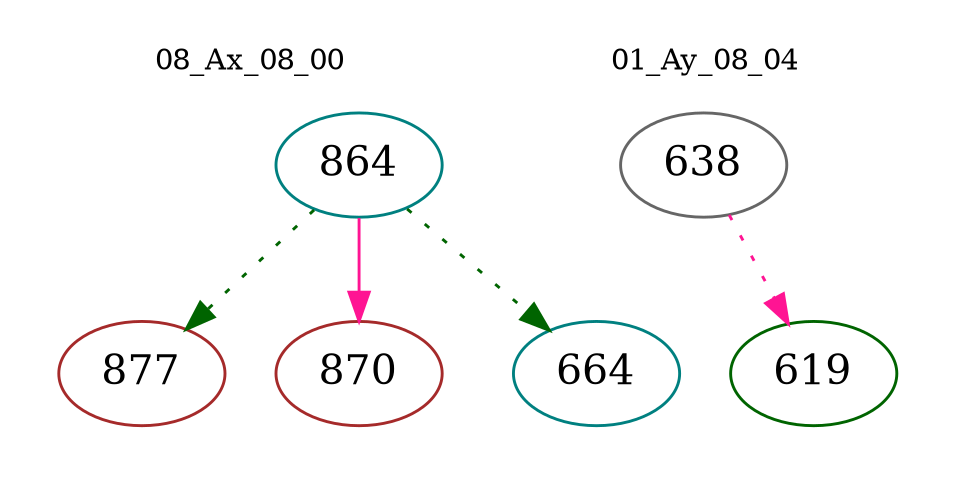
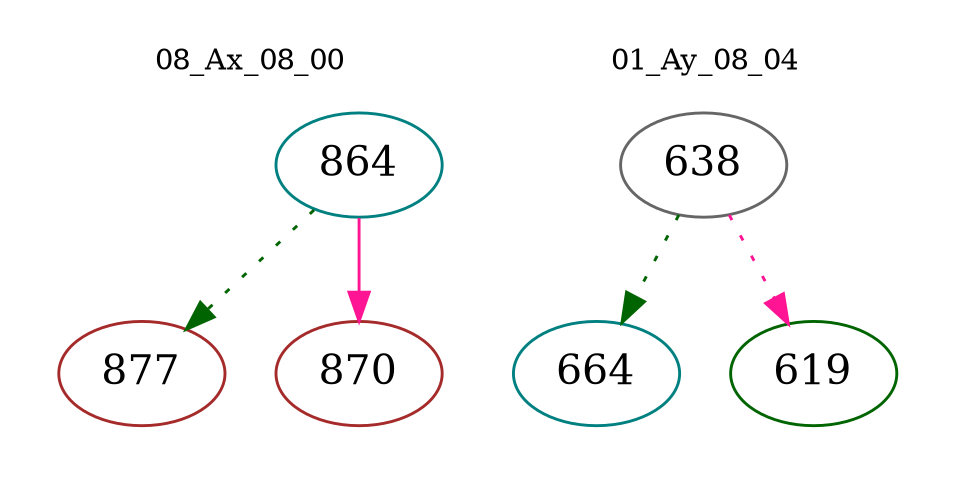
(446, 242) -> (657, 256)
